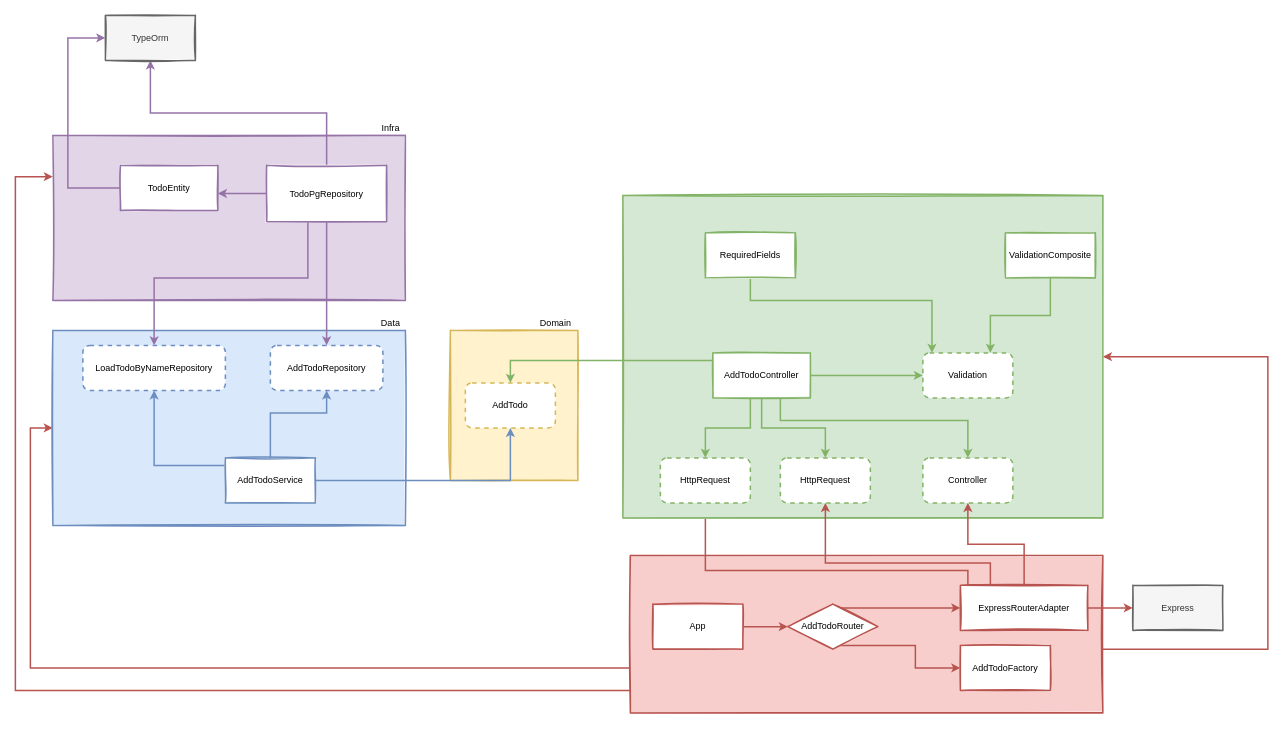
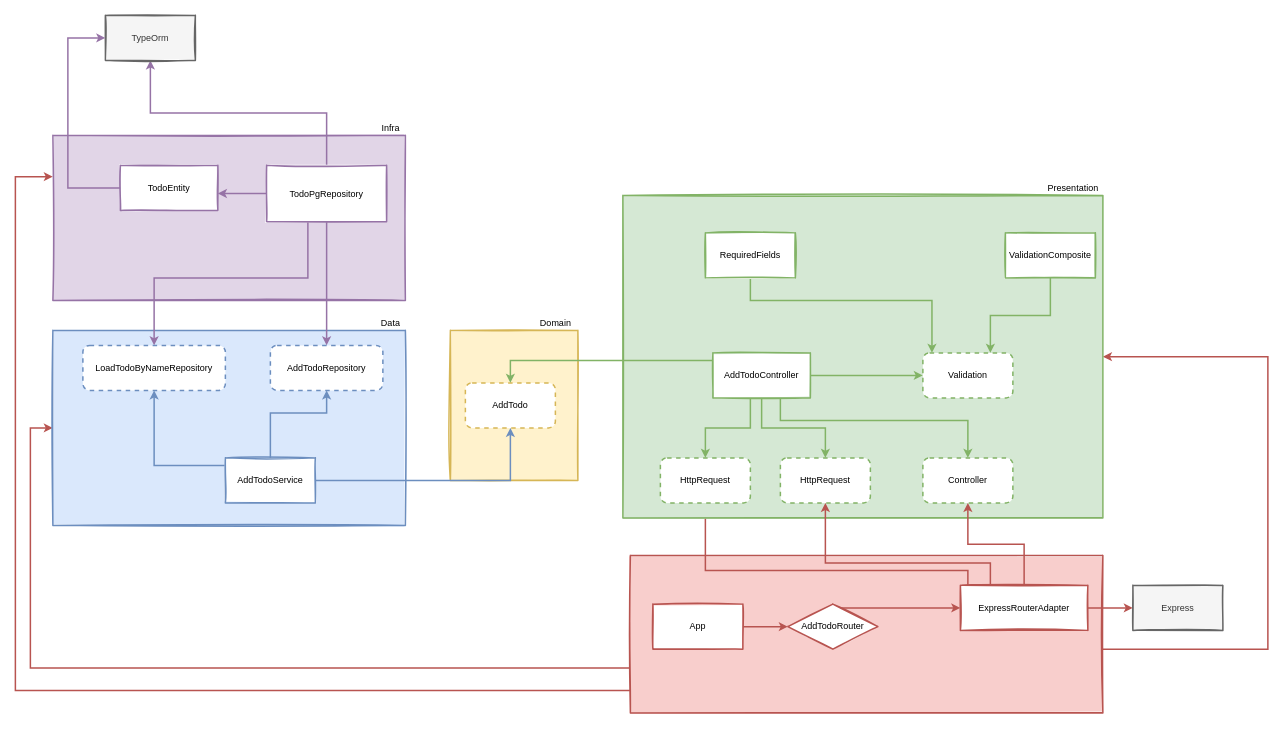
none -> (1073, 188)
(909, 645) -> none
(1005, 668) -> none
